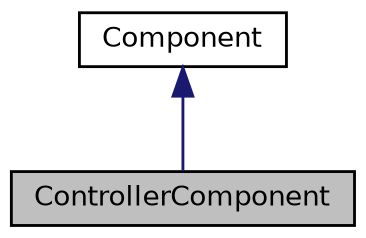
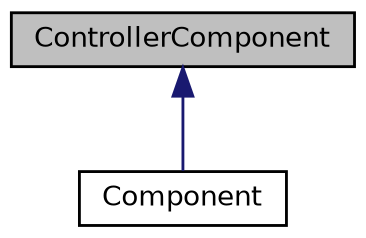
(183, 134) -> (183, 134)
